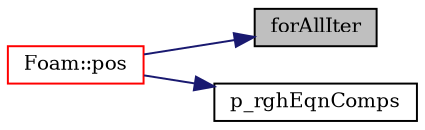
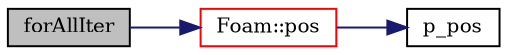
(189, 47) -> (155, 28)
(316, 102) -> (453, 28)
